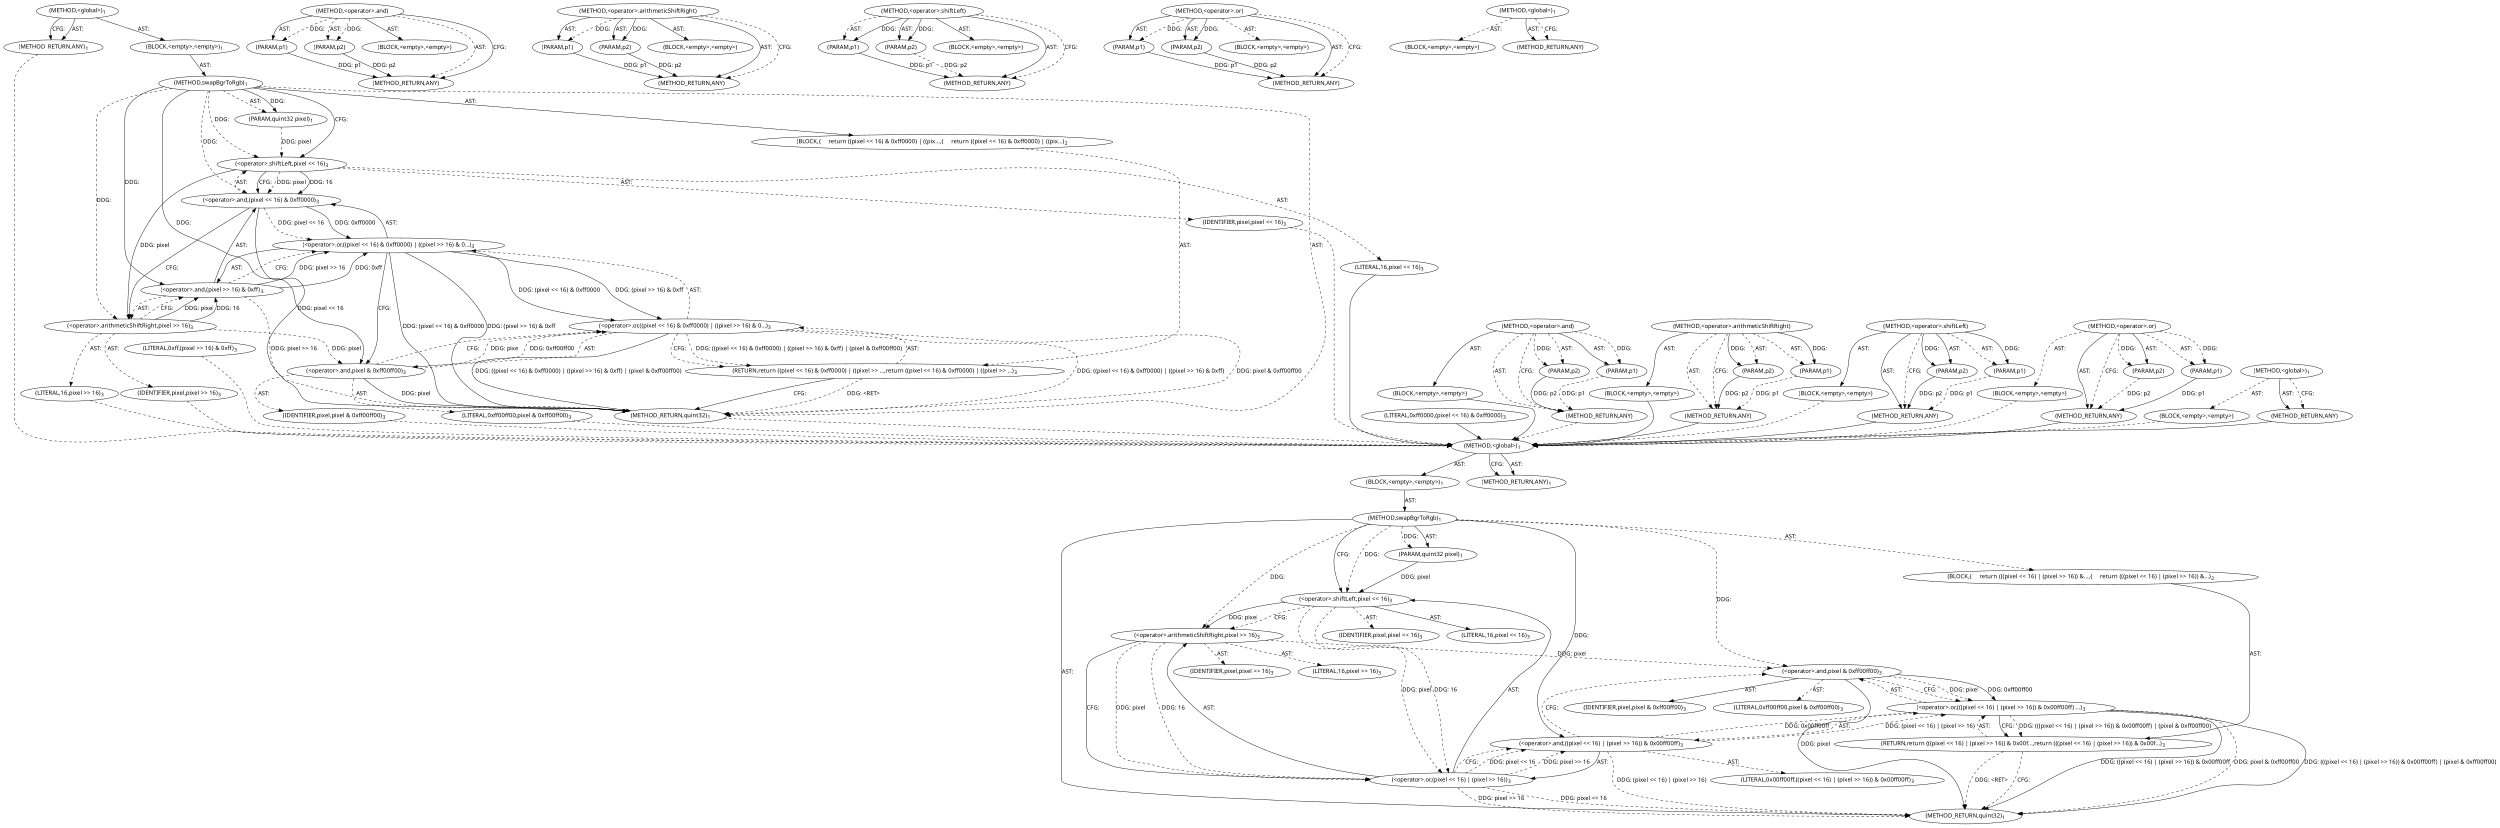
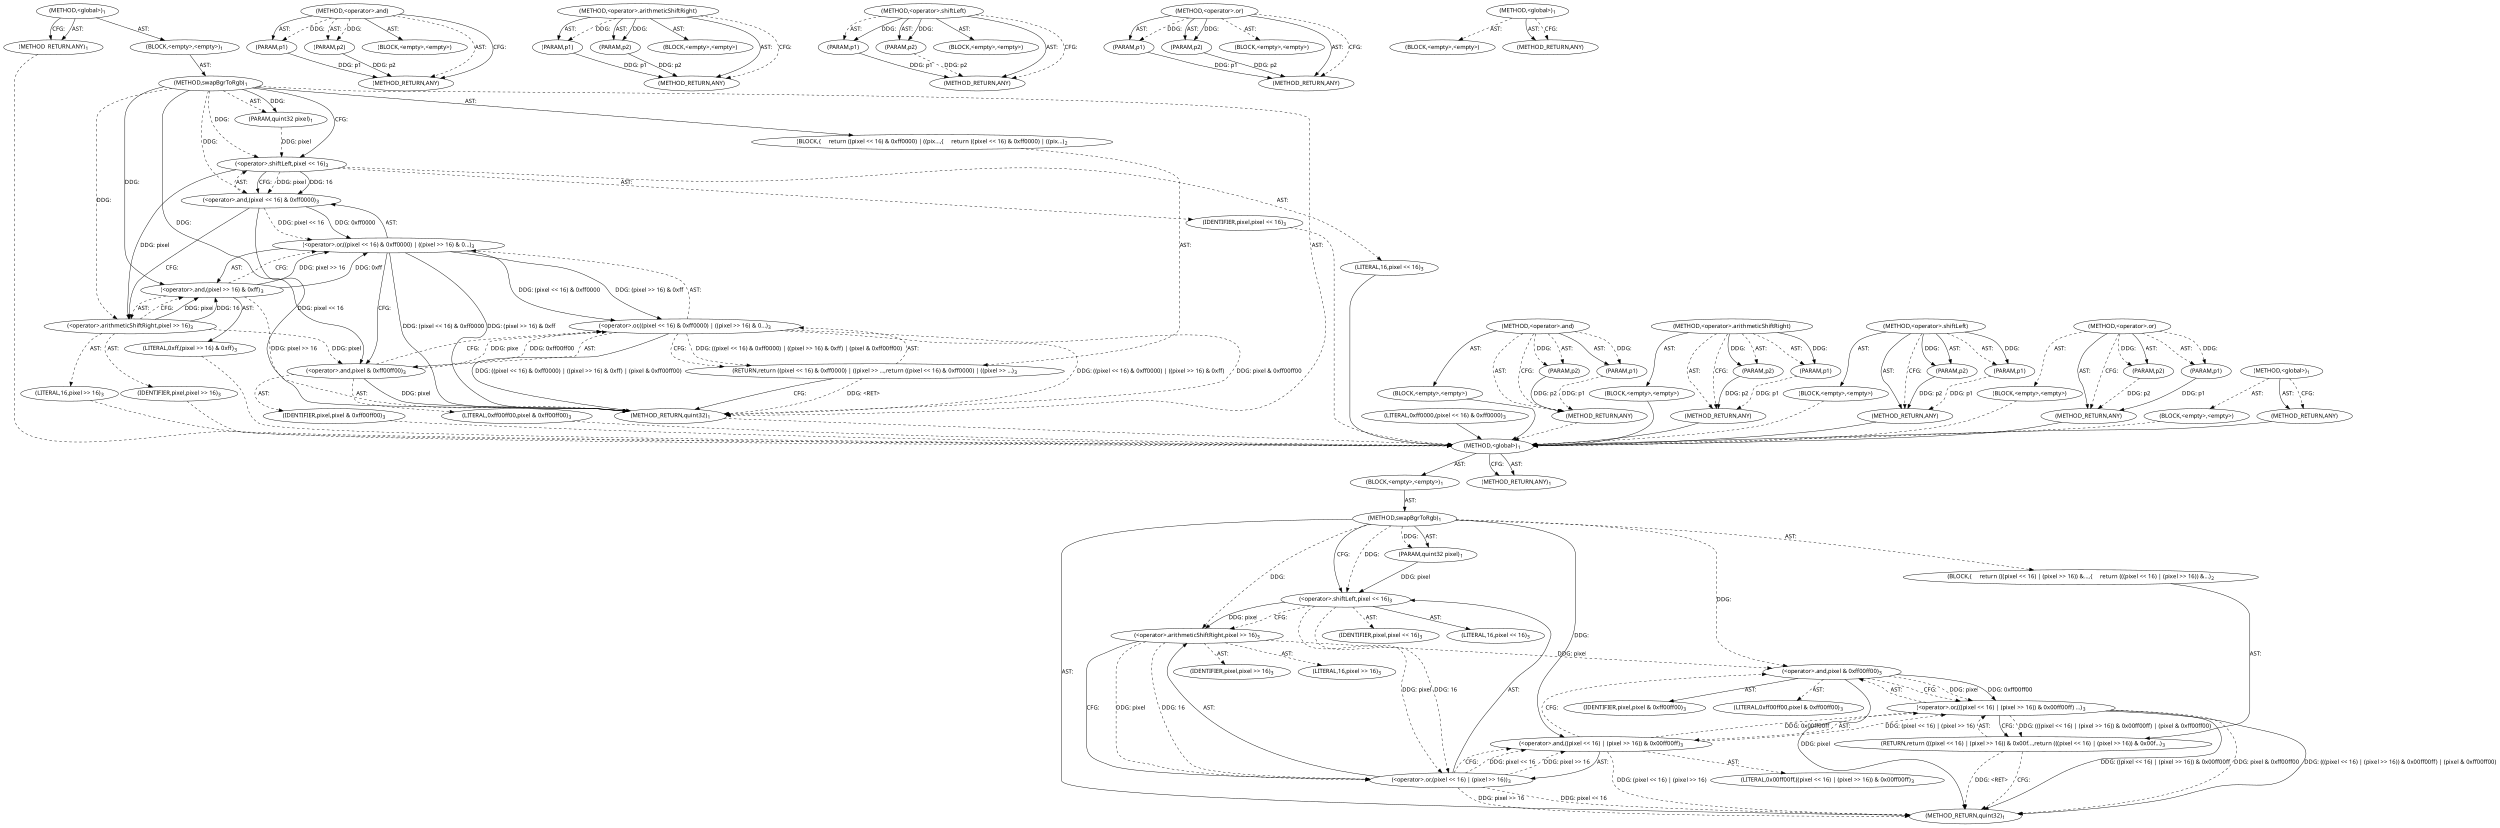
(231, 246) -> (235, 322)
